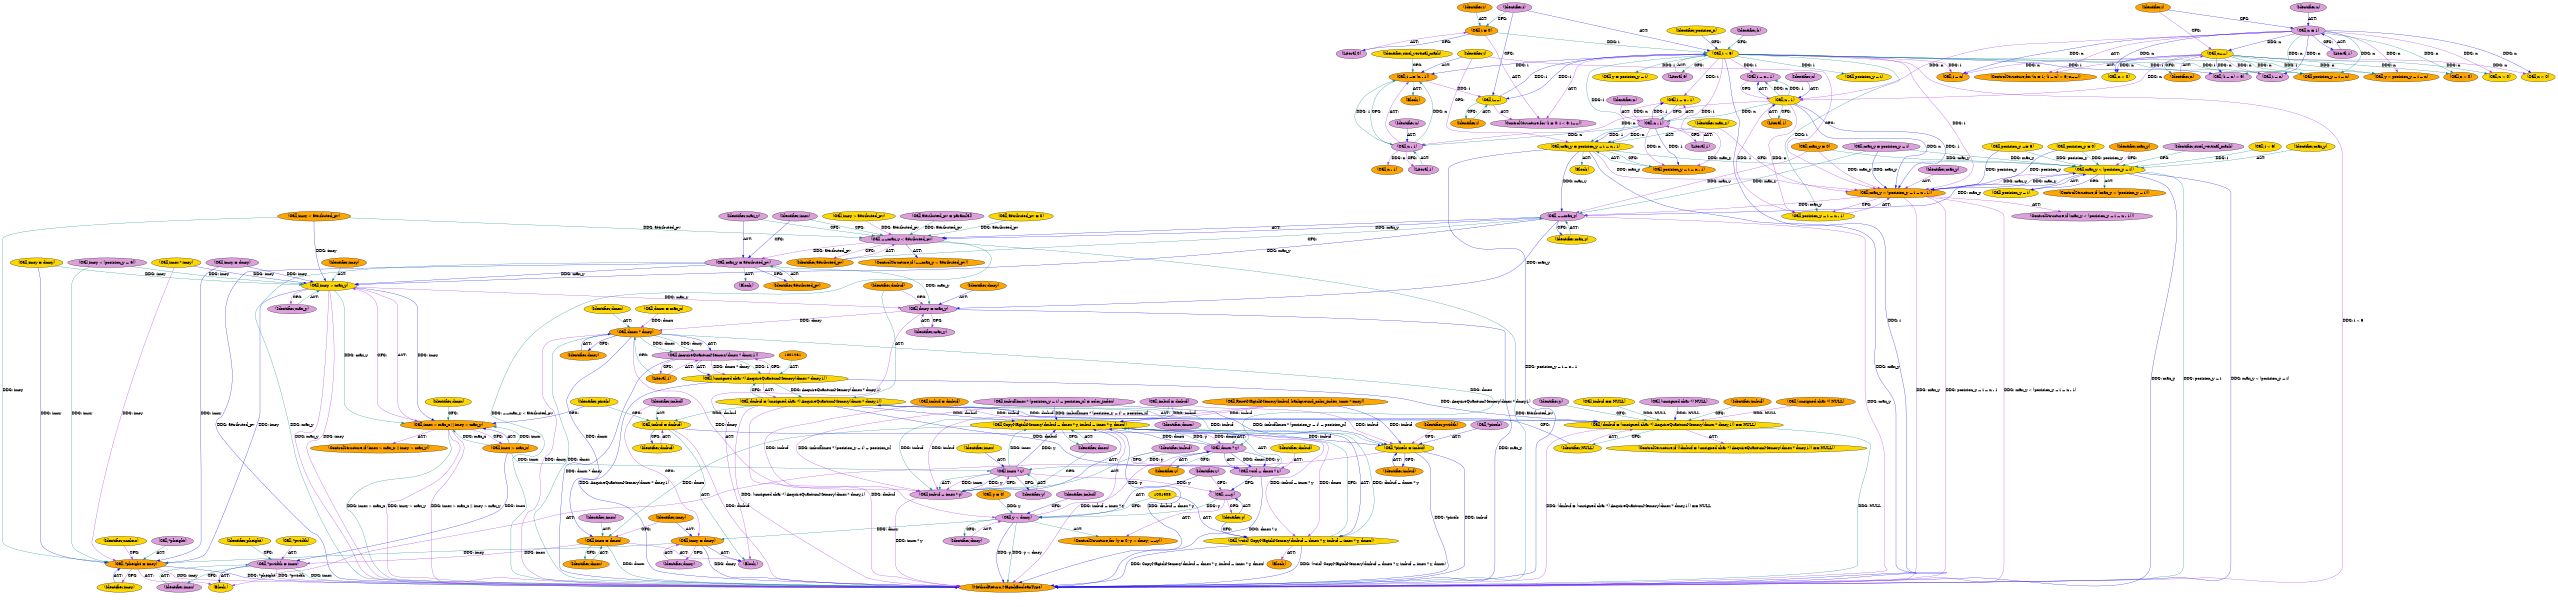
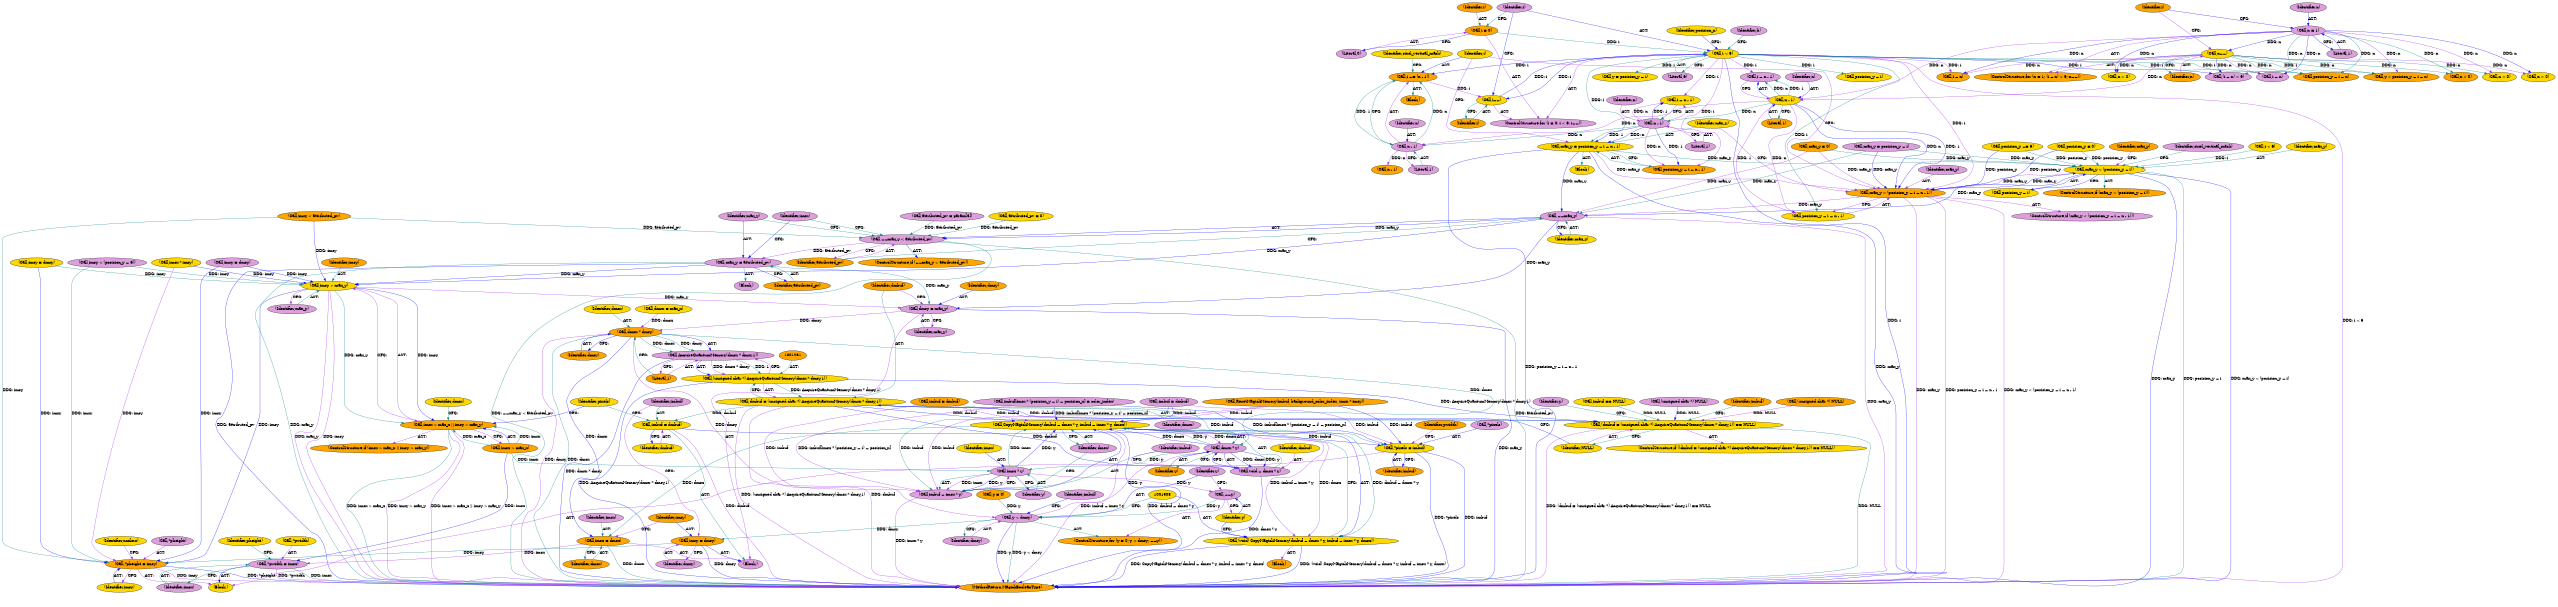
(859, 216) -> none
(1243, 482) -> (1219, 464)
(156, 552) -> (156, 552)
